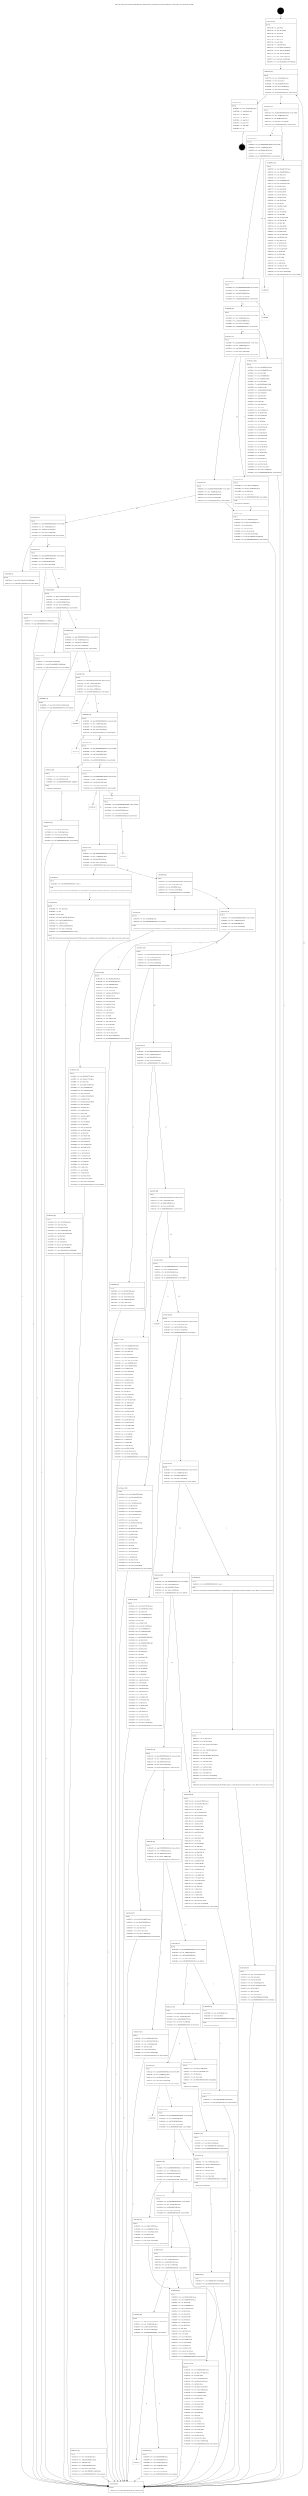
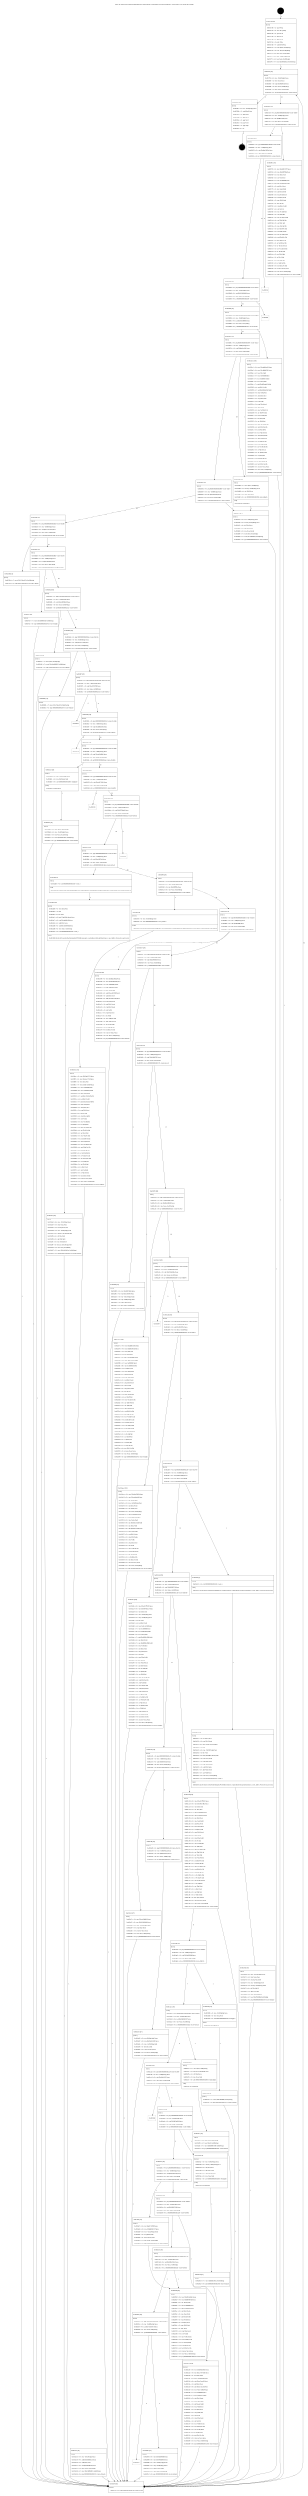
(99, 817) -> (110, 831)
(176, 1901) -> (192, 1924)
